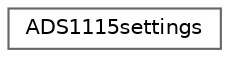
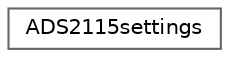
(115, 29) -> (115, 29)
